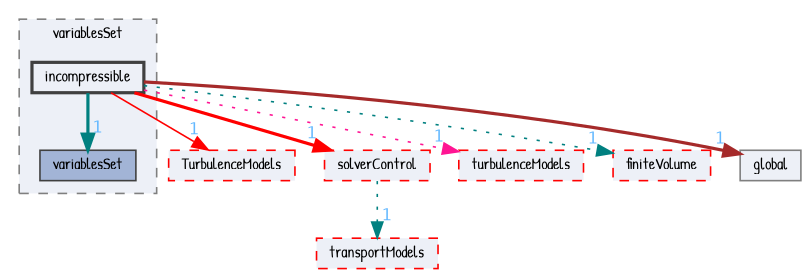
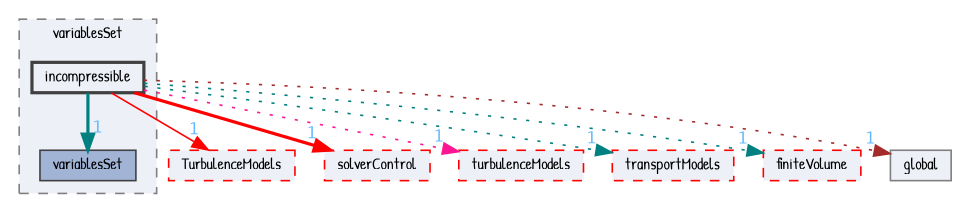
(435, 107) -> (510, 102)
(377, 202) -> (370, 117)
